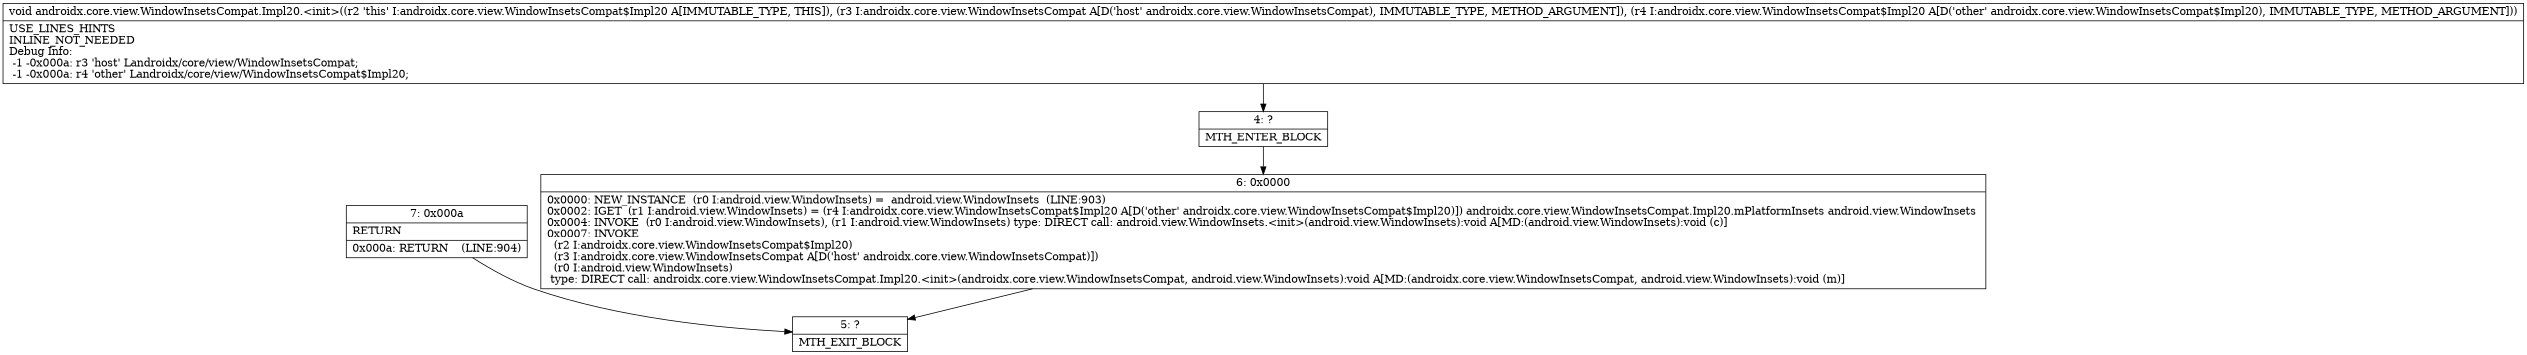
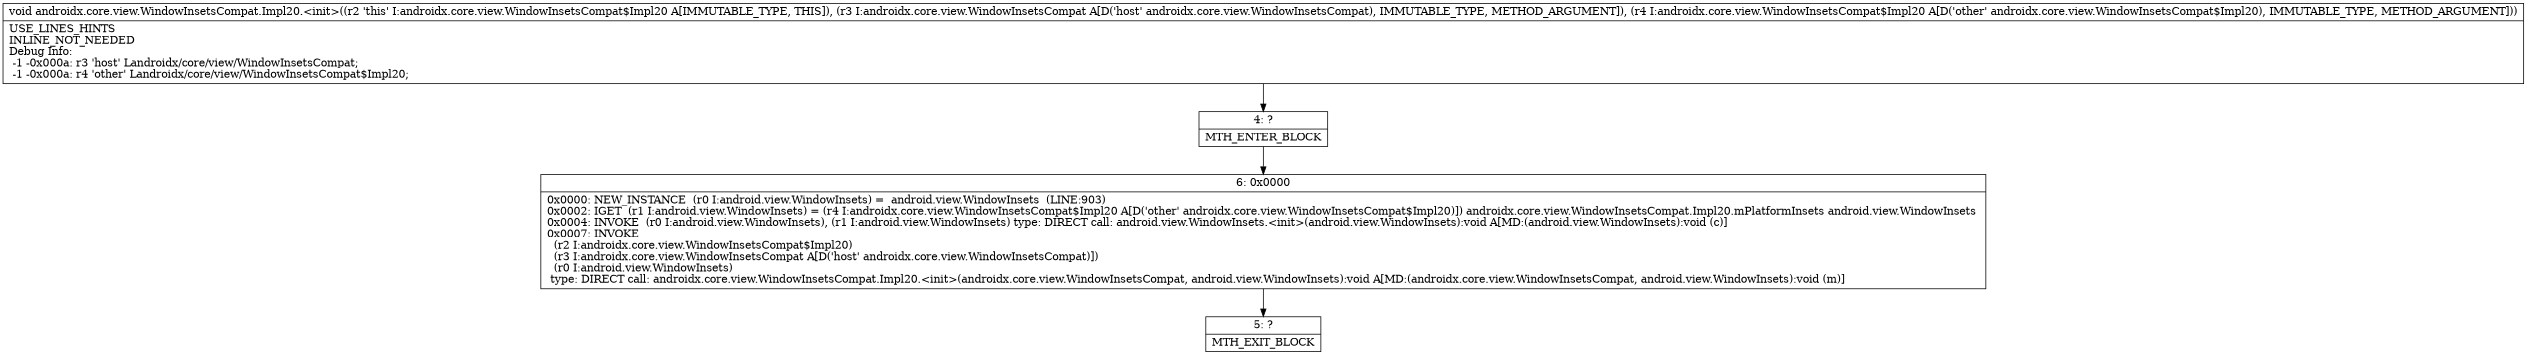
(437, 232) -> none
